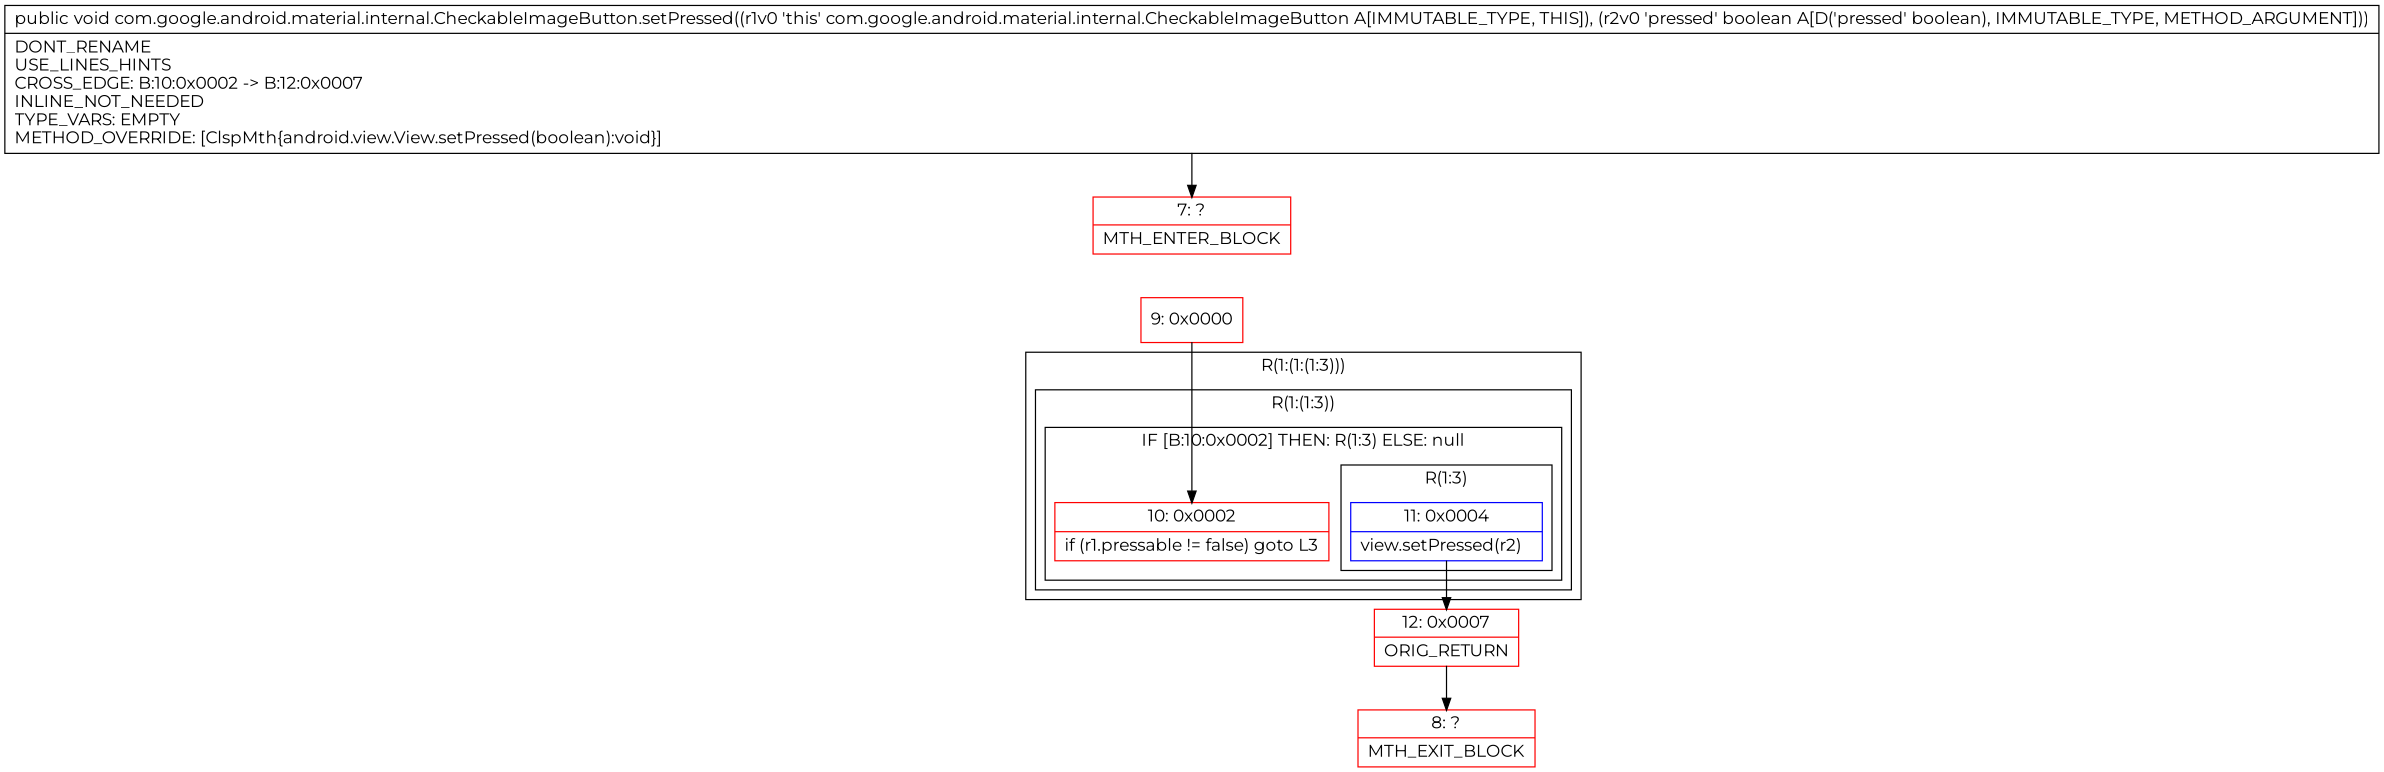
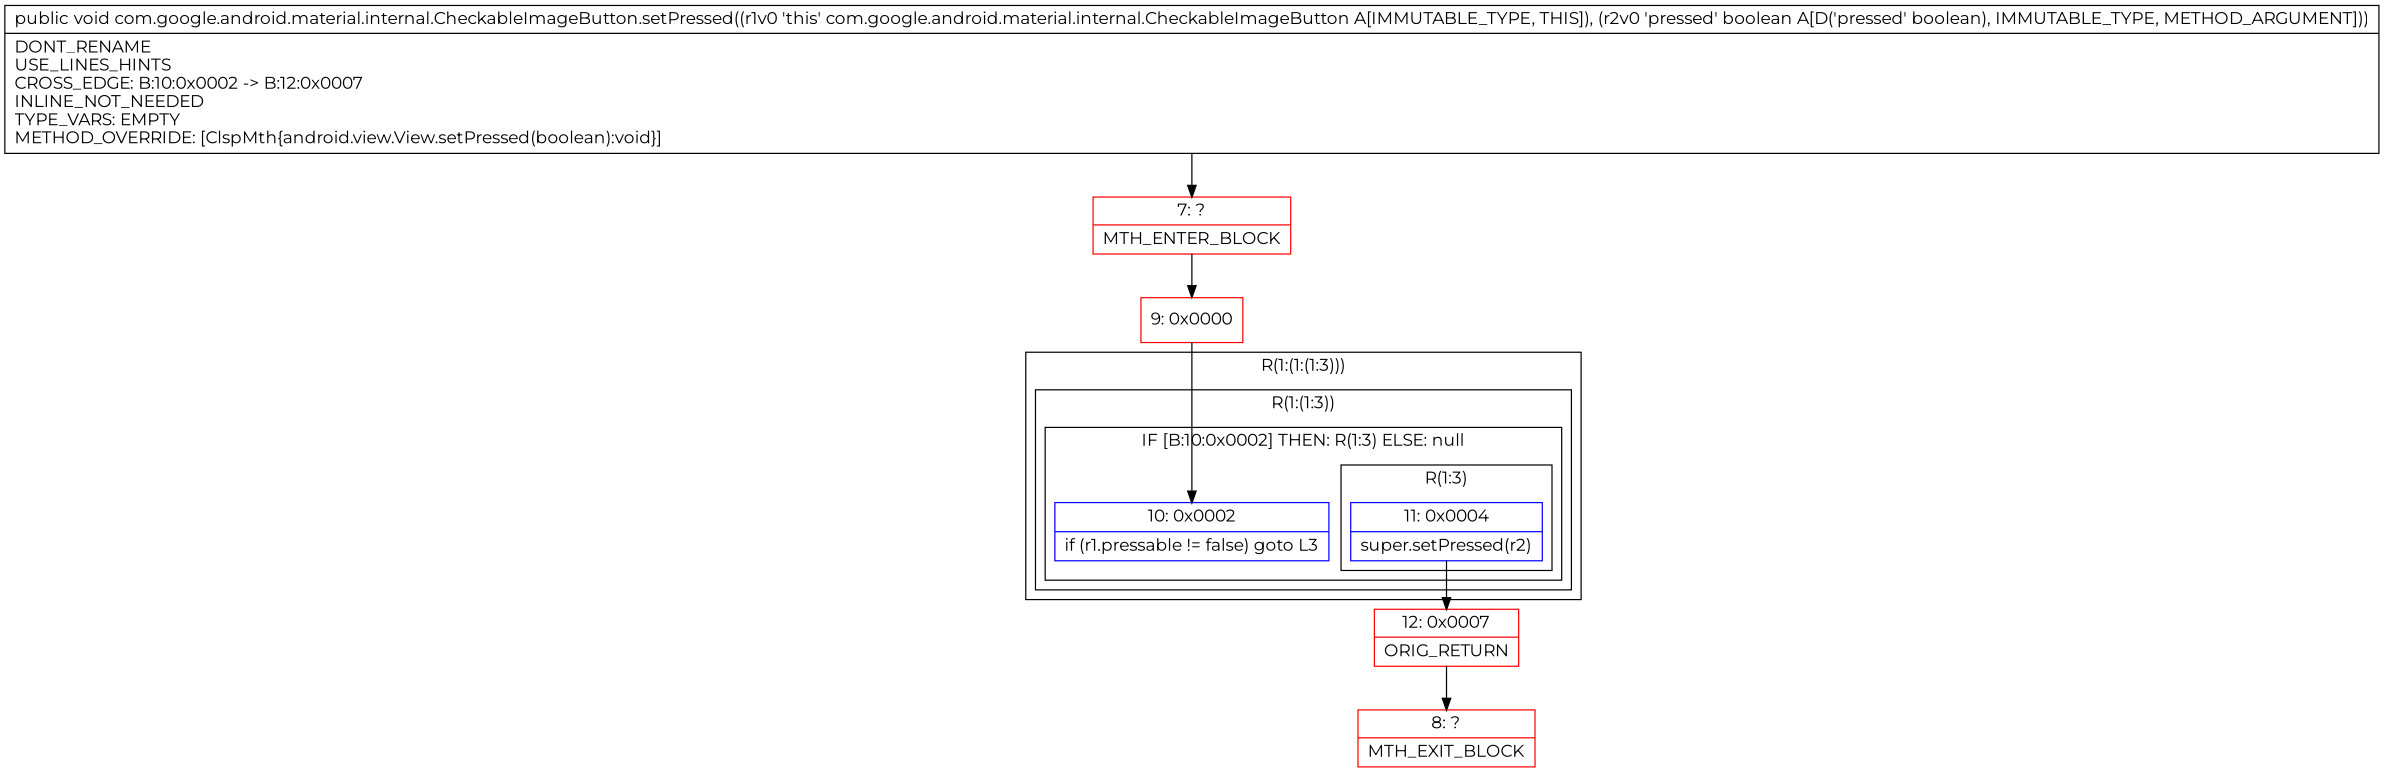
none -> (1192, 270)
(1192, 532) -> (1192, 532)
(1441, 546) -> (1447, 546)
